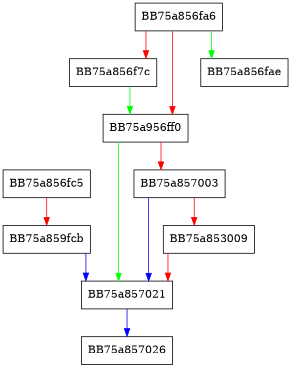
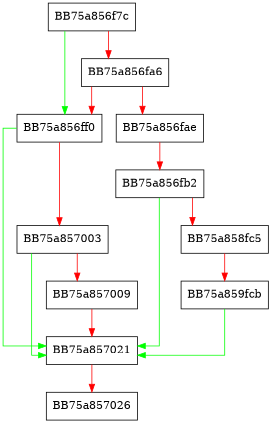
(146, 41) -> (108, 41)
(212, 41) -> (142, 96)
(146, 128) -> (59, 128)
(47, 184) -> (225, 239)
none -> (160, 184)
(149, 236) -> (32, 308)
(209, 239) -> (92, 295)
(86, 263) -> (208, 355)
(127, 319) -> (92, 374)
